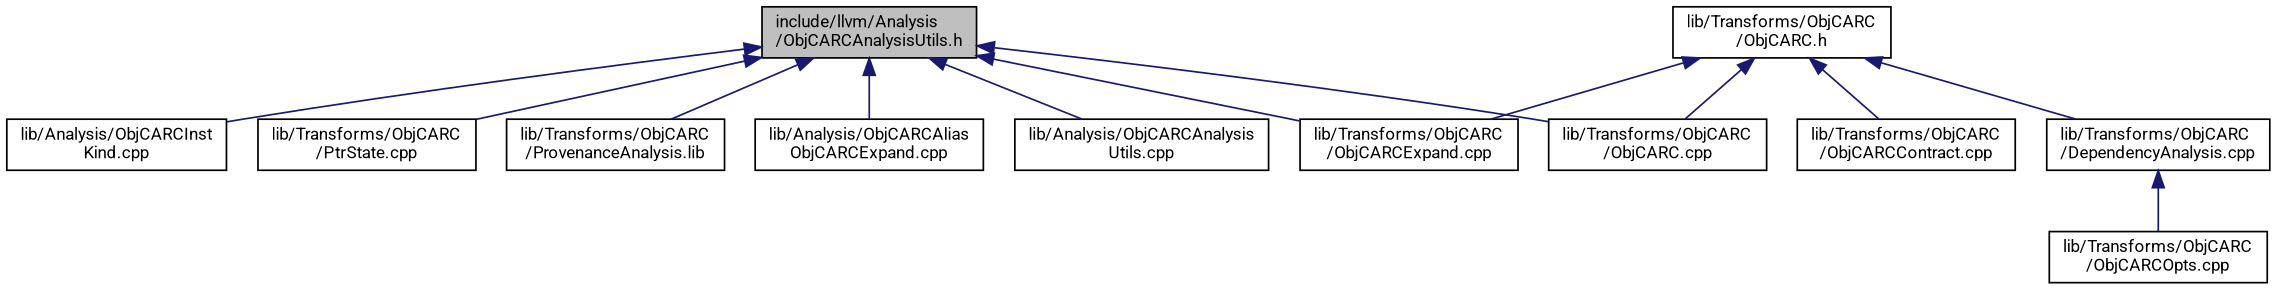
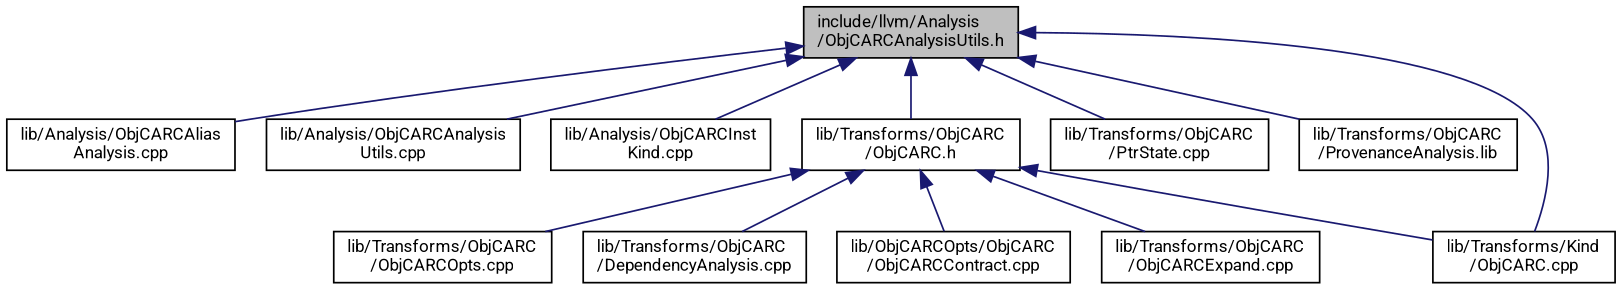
(1147, 90) -> (911, 97)
(869, 145) -> (121, 145)
(1658, 145) -> (1524, 257)
(1906, 145) -> (954, 257)
(2158, 210) -> (668, 203)
